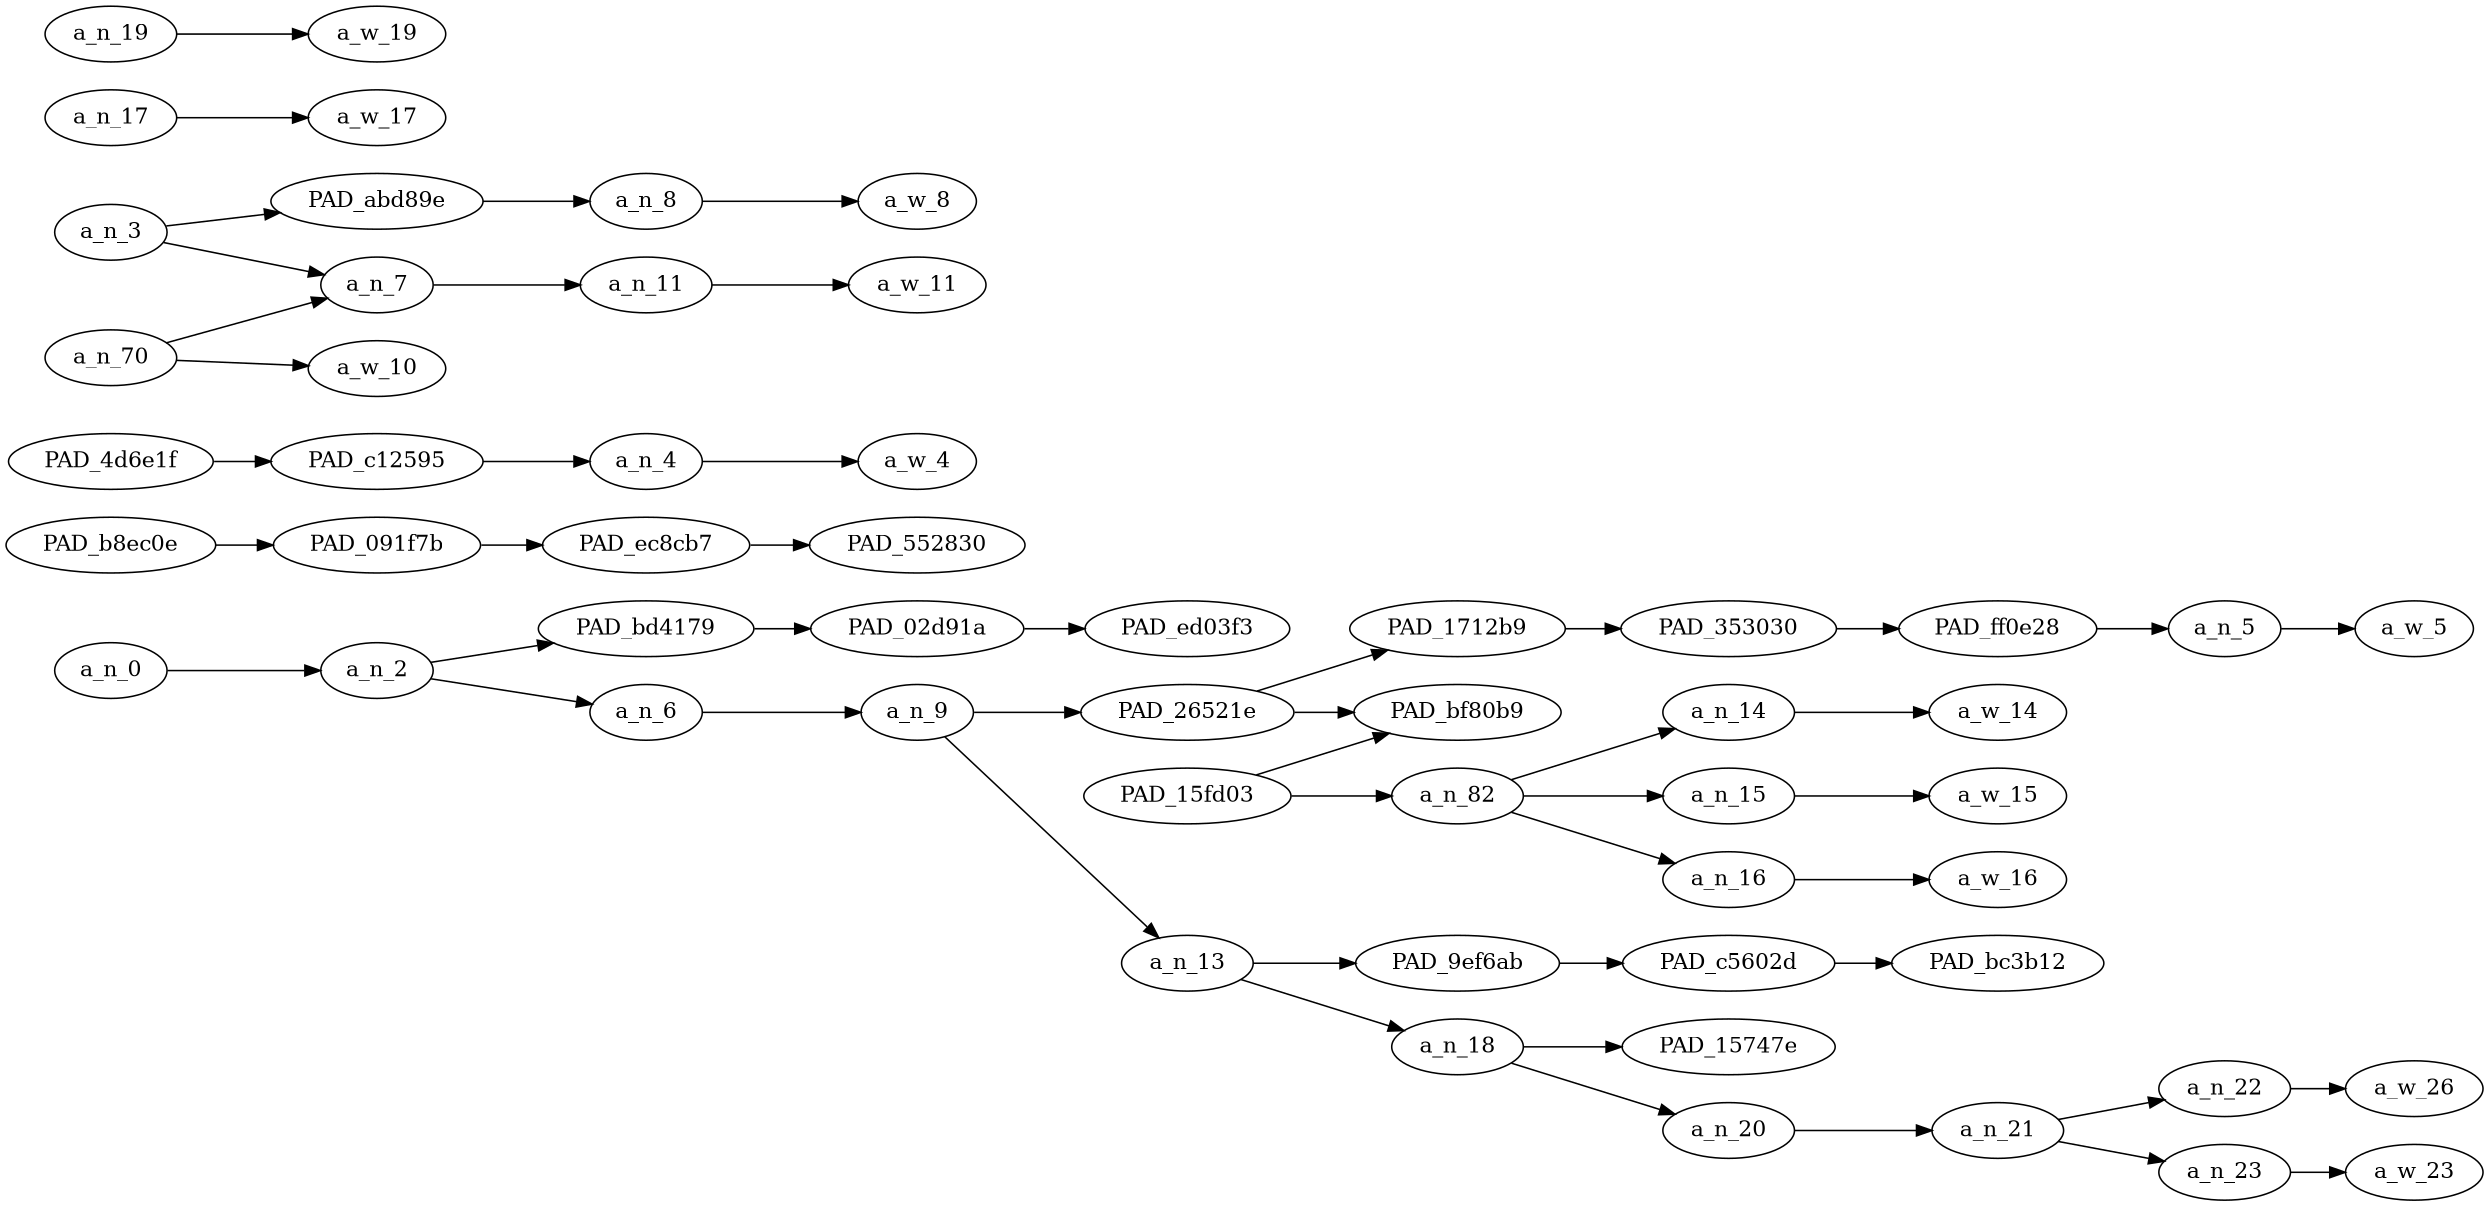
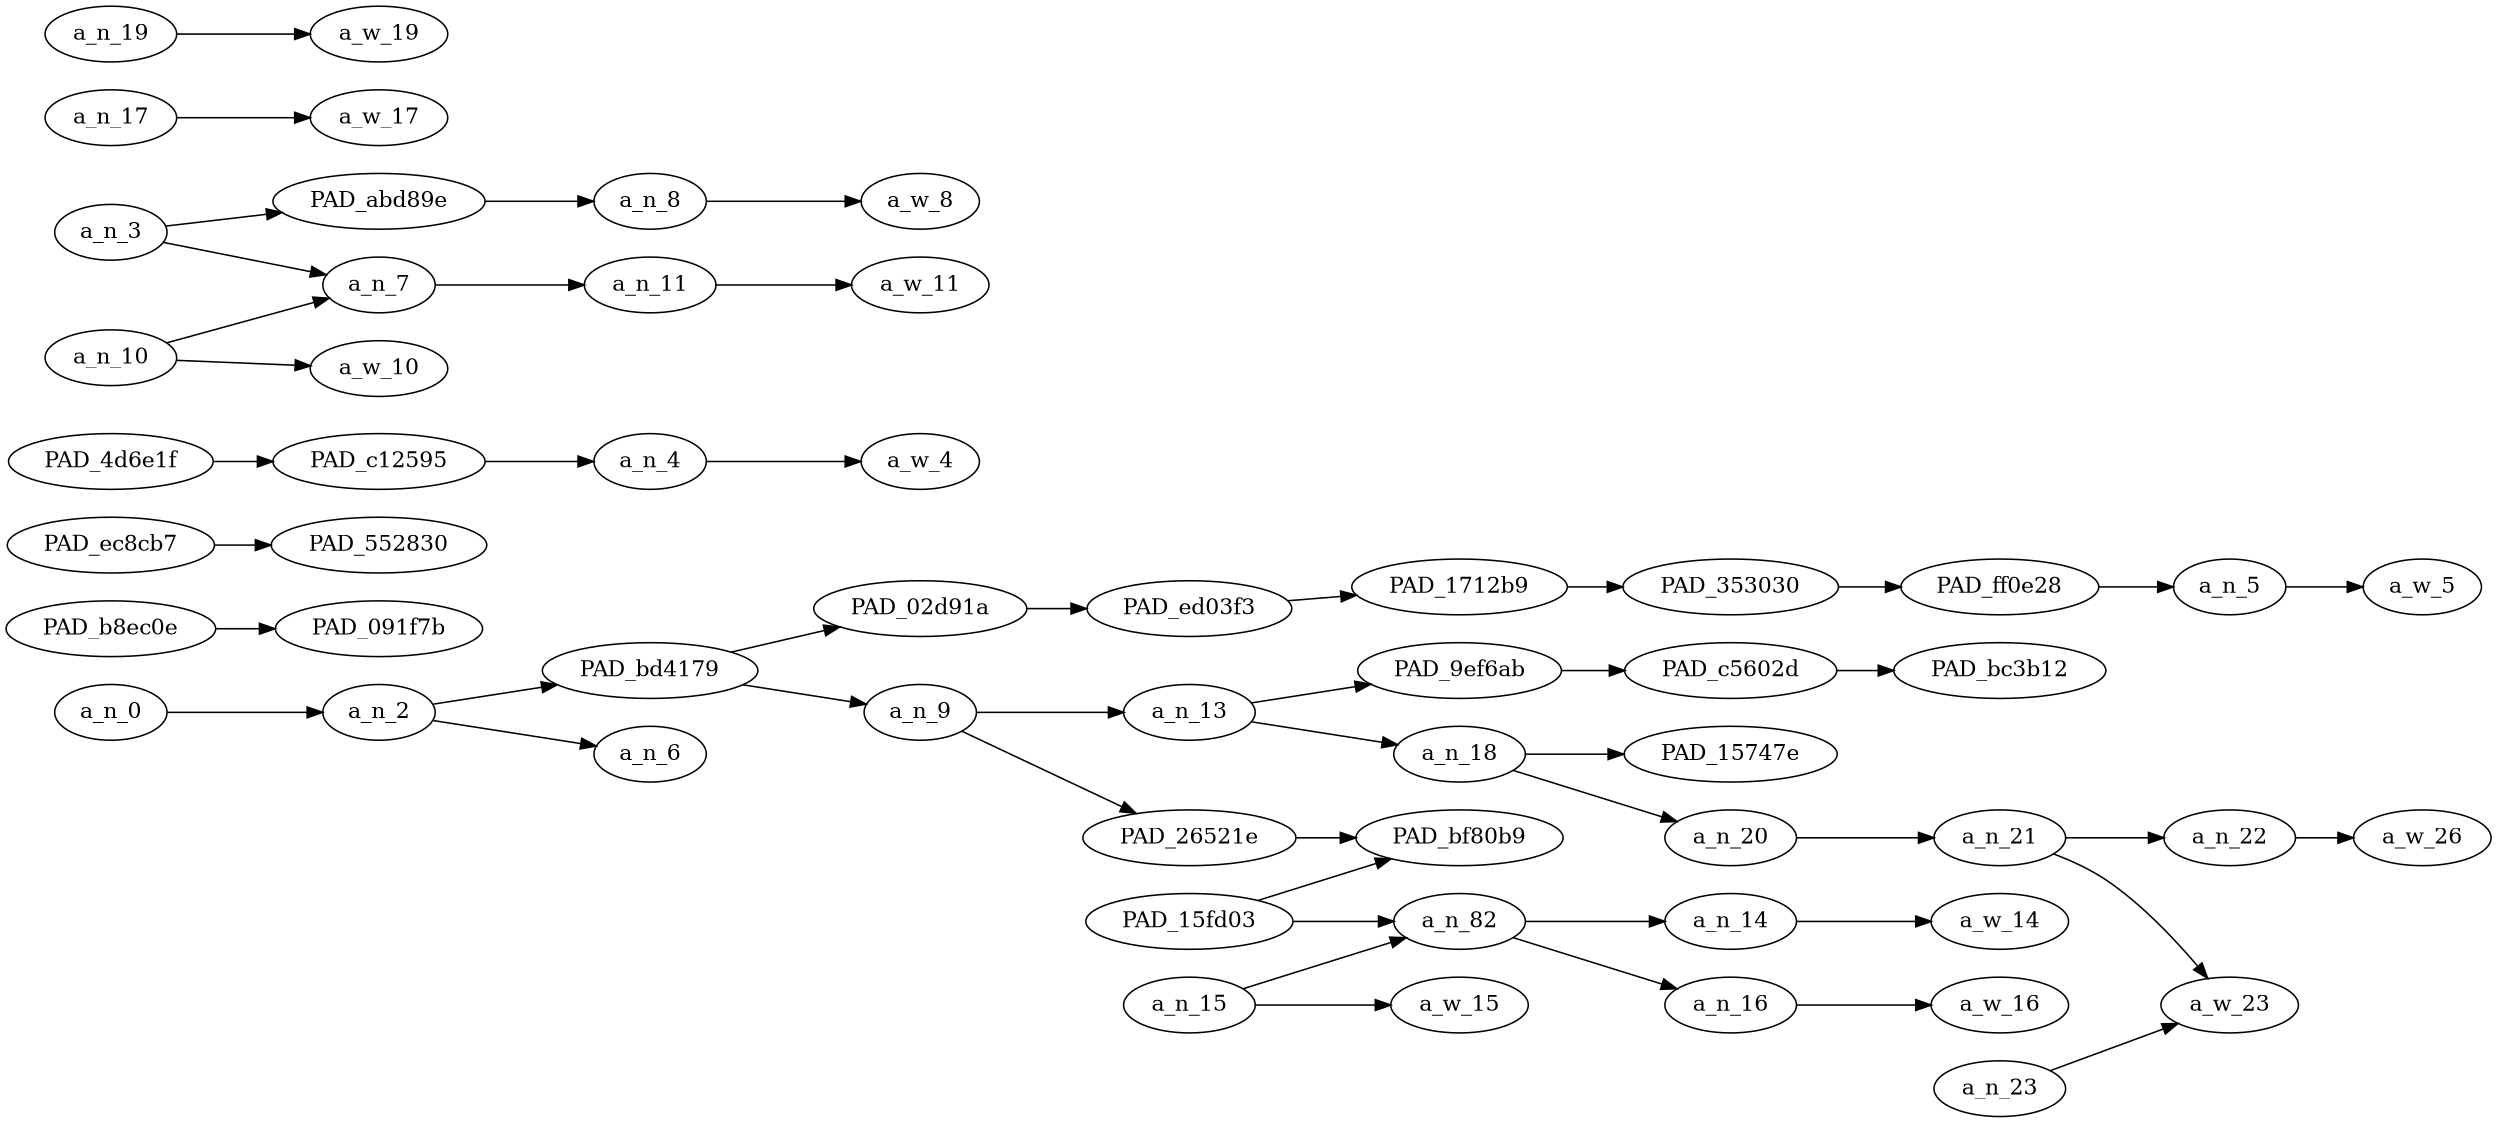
(111, 358) -> (111, 358)
(504, 545) -> none
(1315, 673) -> (1314, 599)
(774, 712) -> (797, 693)
(1585, 796) -> (1317, 966)
(2103, 1150) -> (2133, 900)
